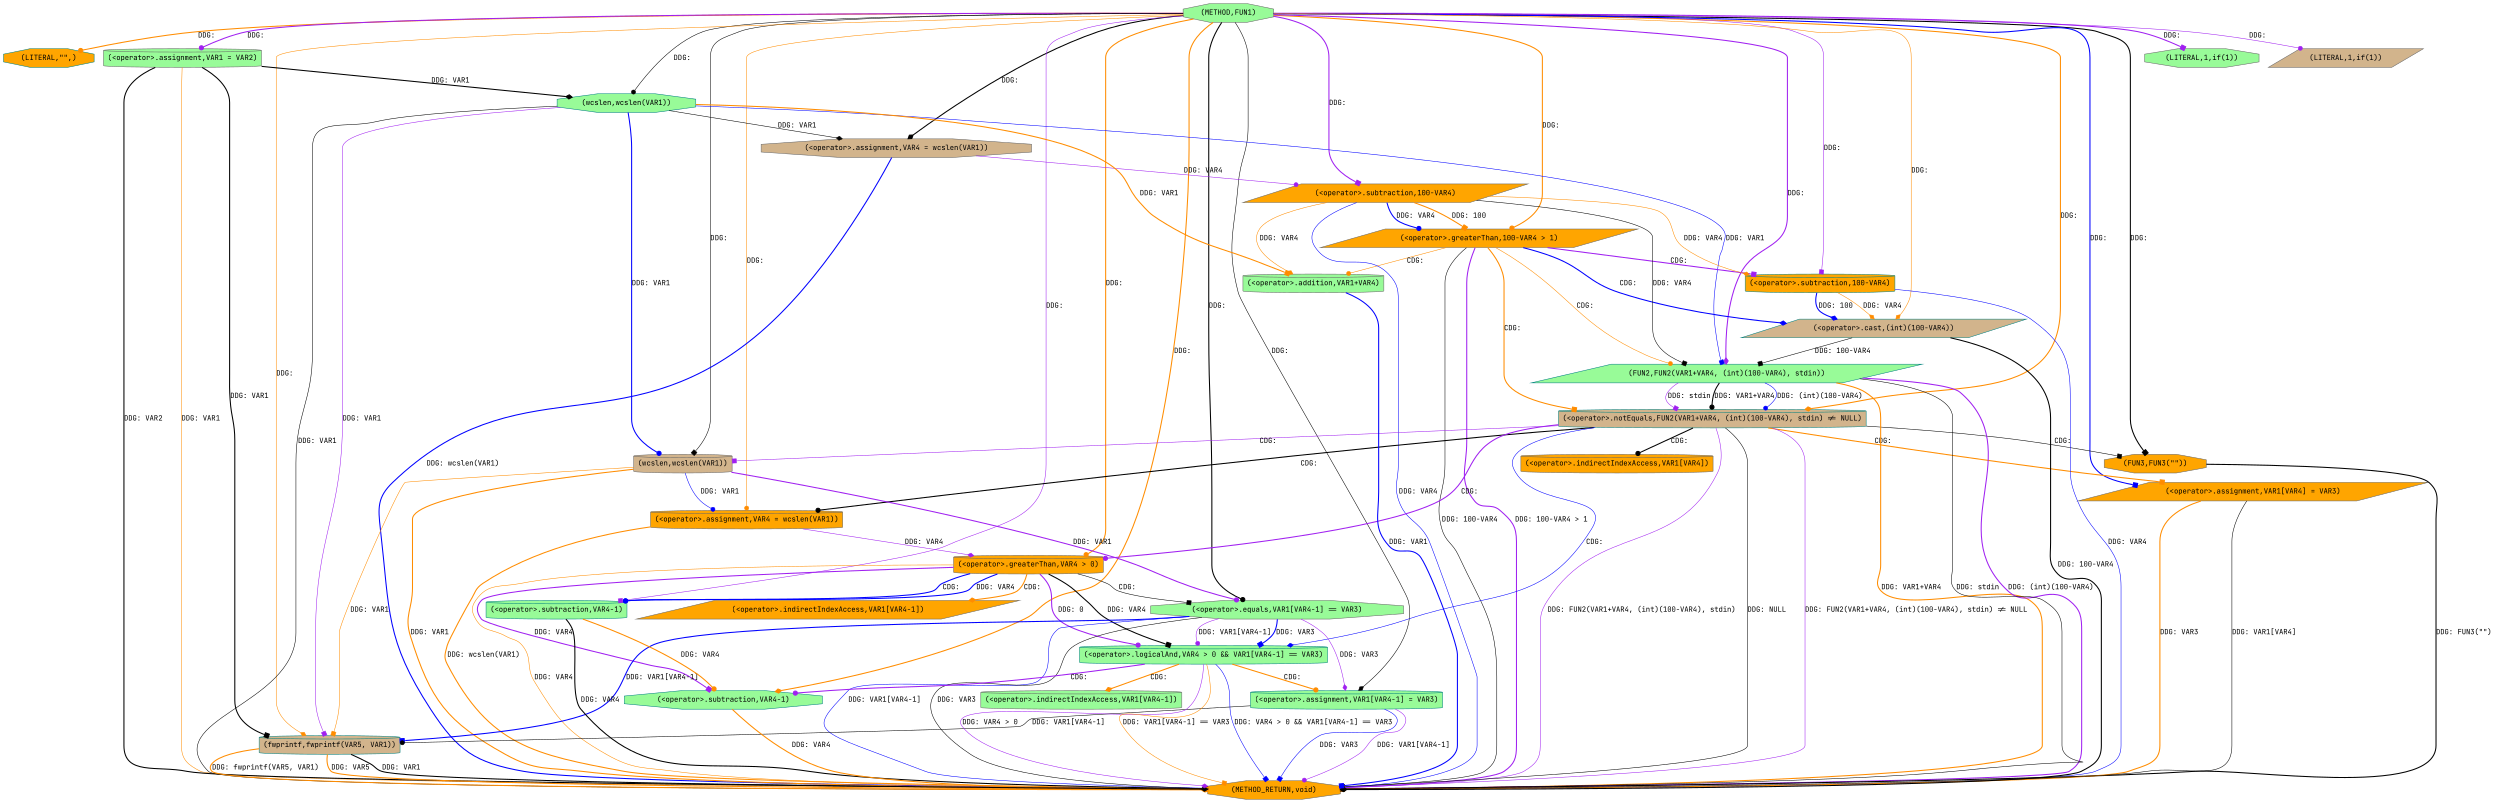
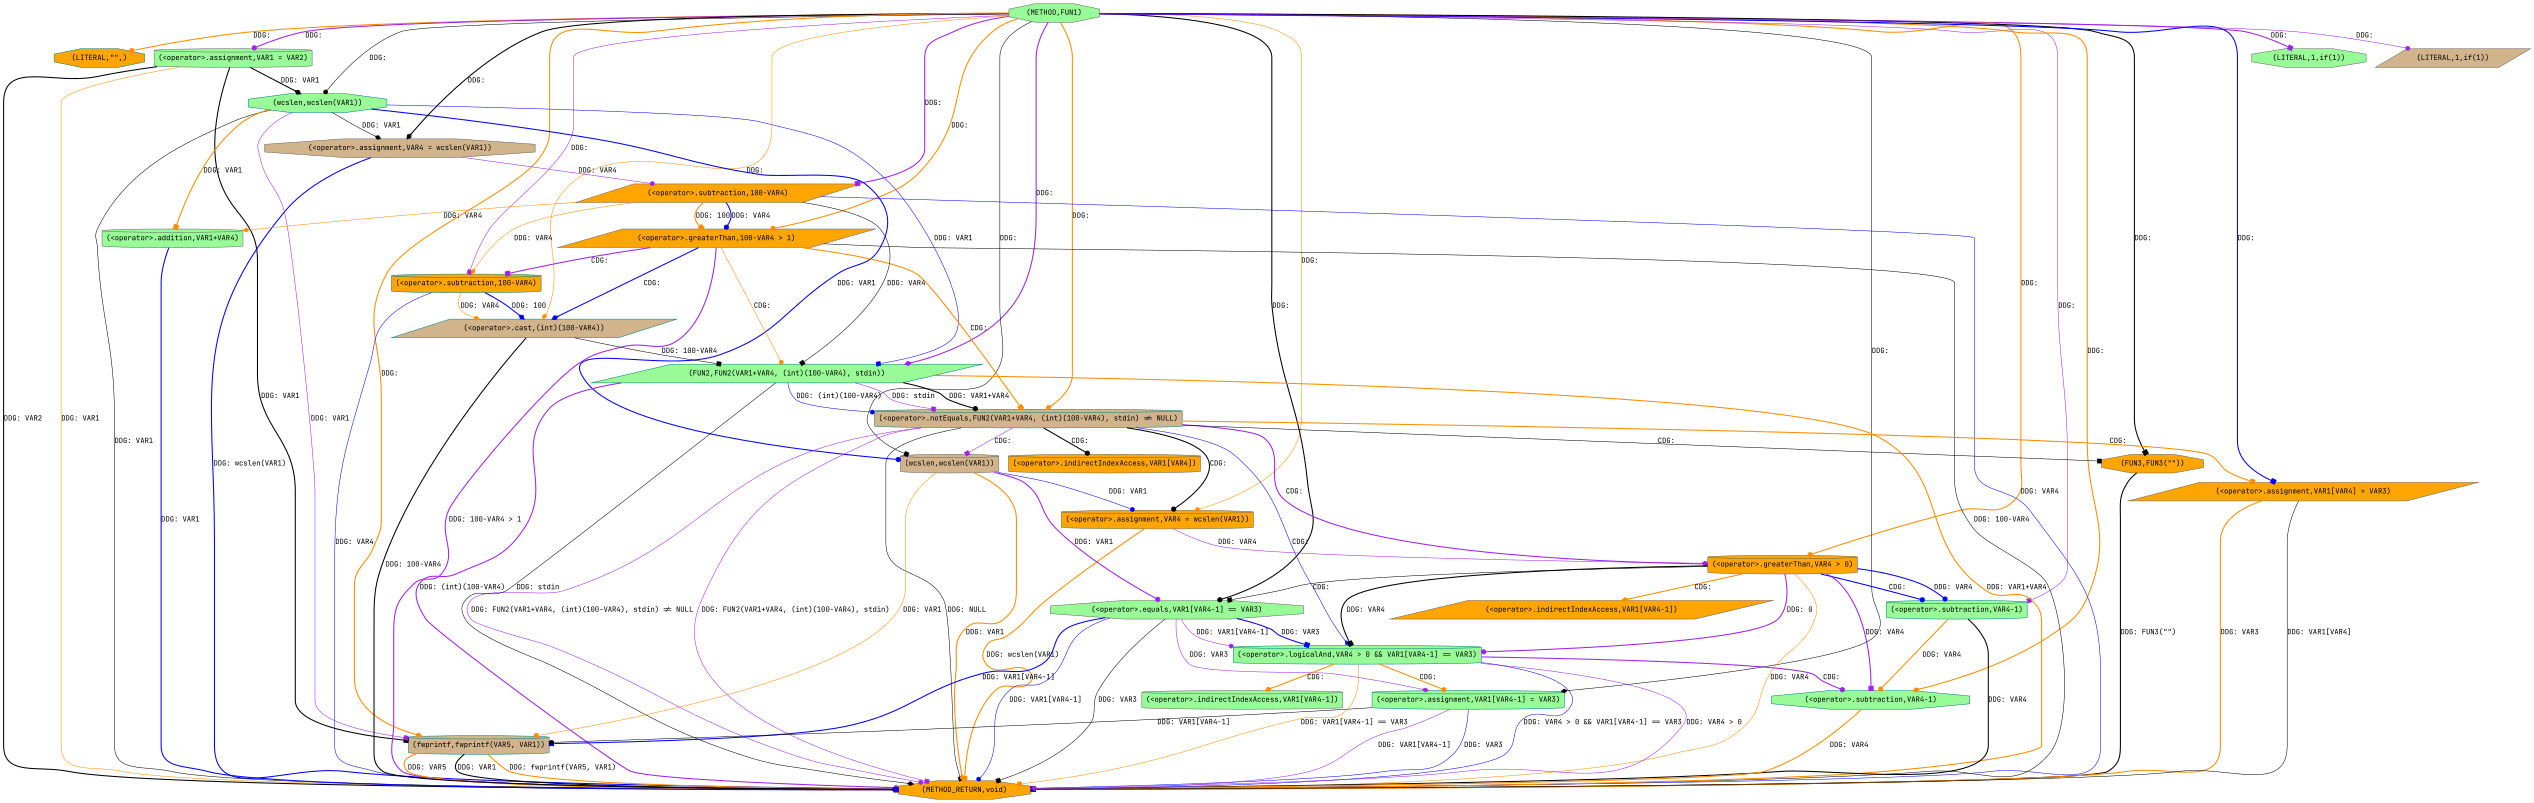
(387, 42) -> (495, 194)
(1398, 260) -> none
